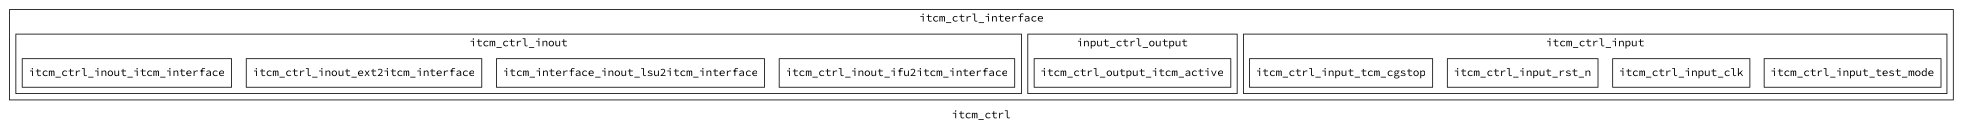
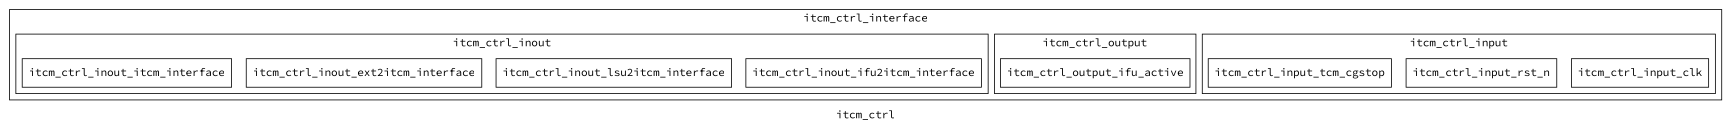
(1132, 43) -> (1095, 43)
(630, 73) -> (614, 73)
(1132, 73) -> (1095, 73)
(1853, 73) -> none
